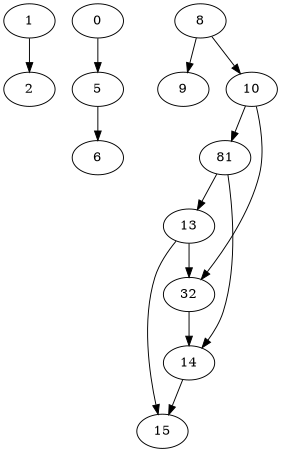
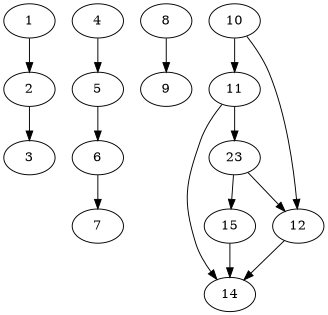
(98, 21) -> (98, 21)
(223, 51) -> none
none -> (29, 158)
(225, 158) -> (235, 89)
none -> (98, 226)
(189, 226) -> (235, 158)
(189, 294) -> (298, 226)
(178, 393) -> (230, 256)
